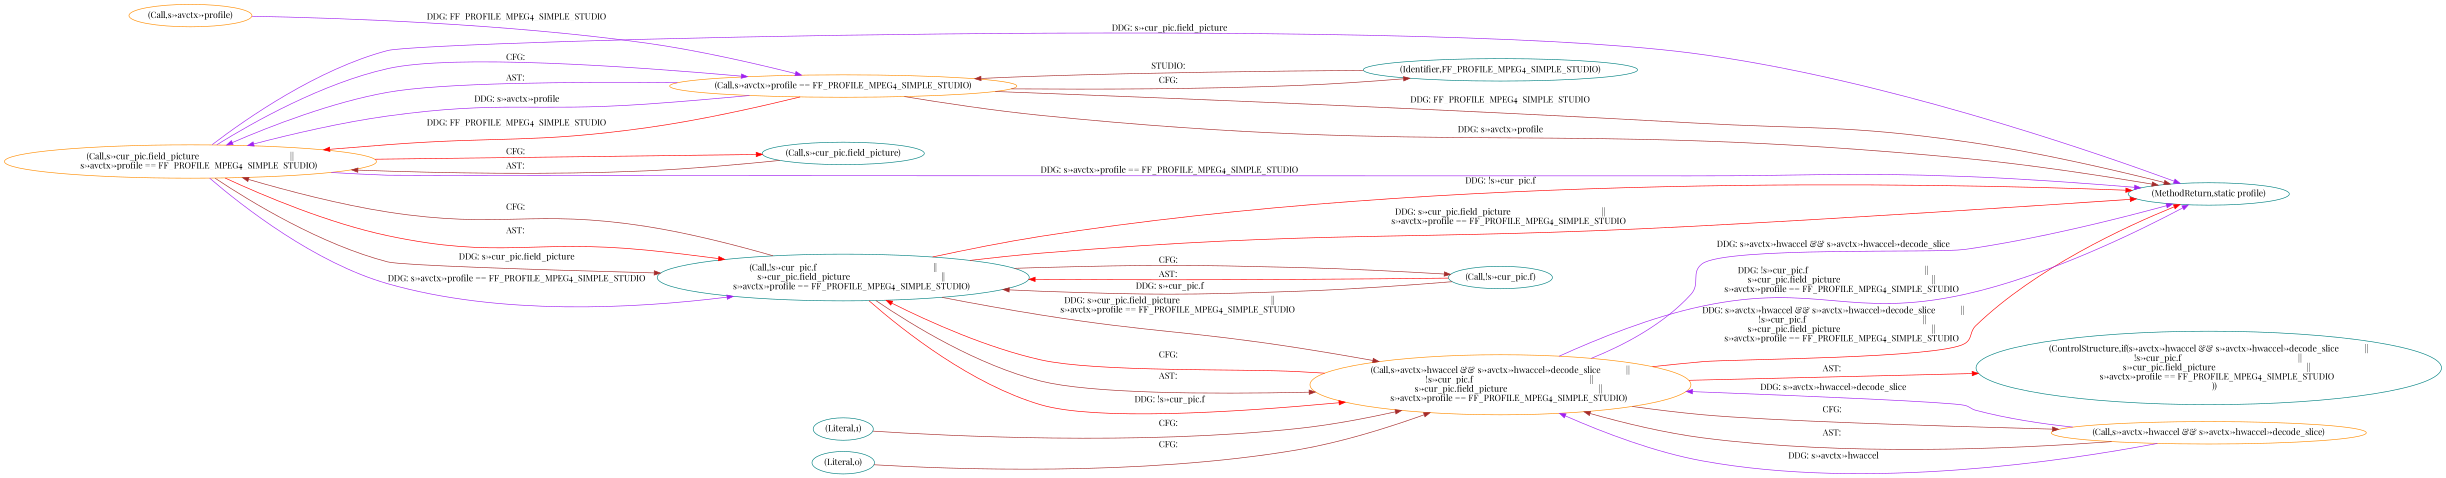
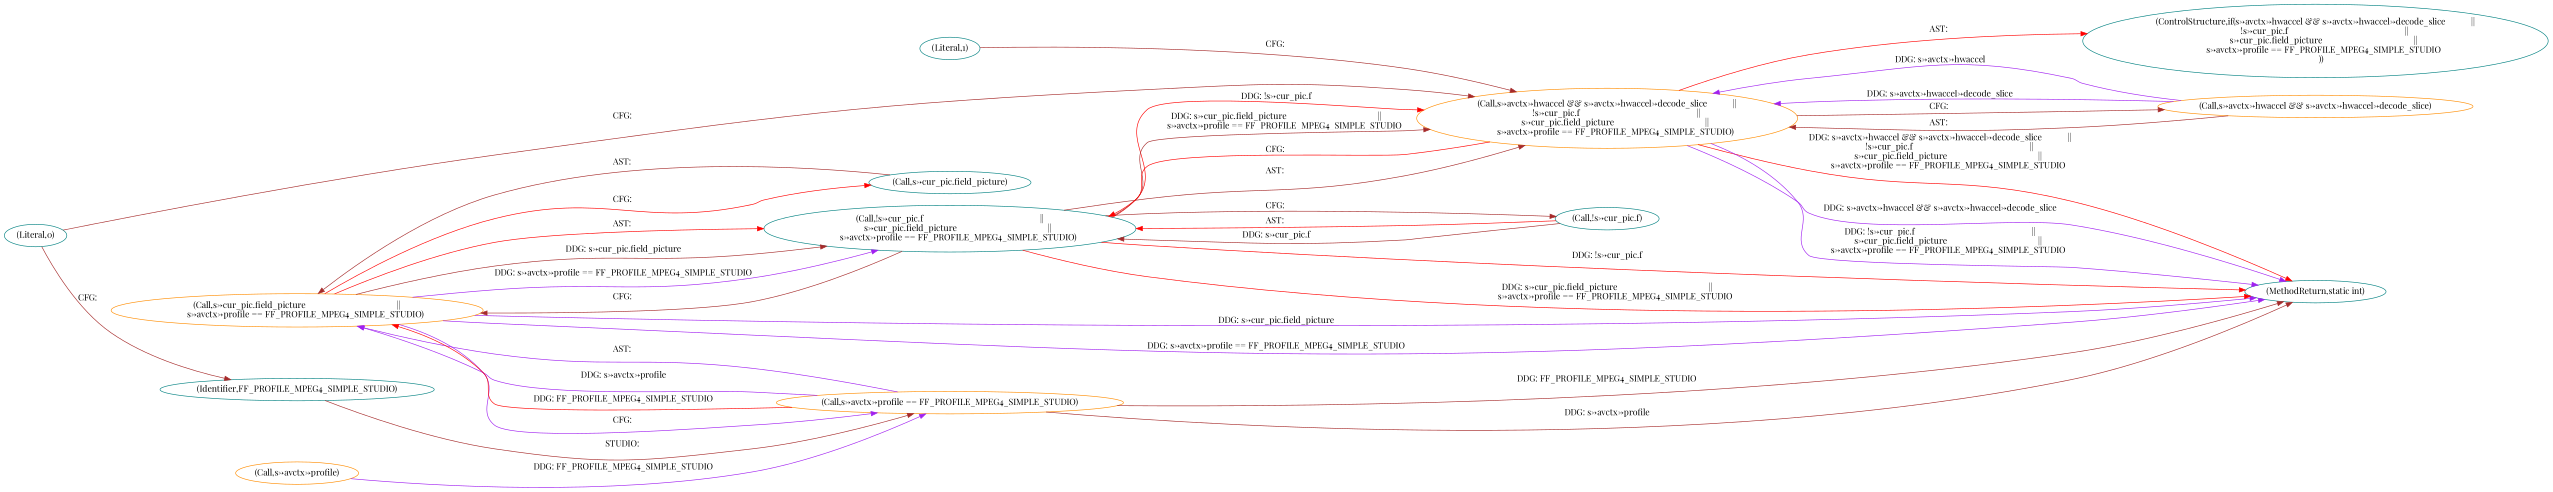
(1208, 88) -> (116, 336)
(2209, 194) -> (2315, 292)
